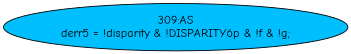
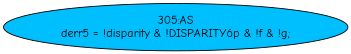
(176, 27) -> (176, 27)
